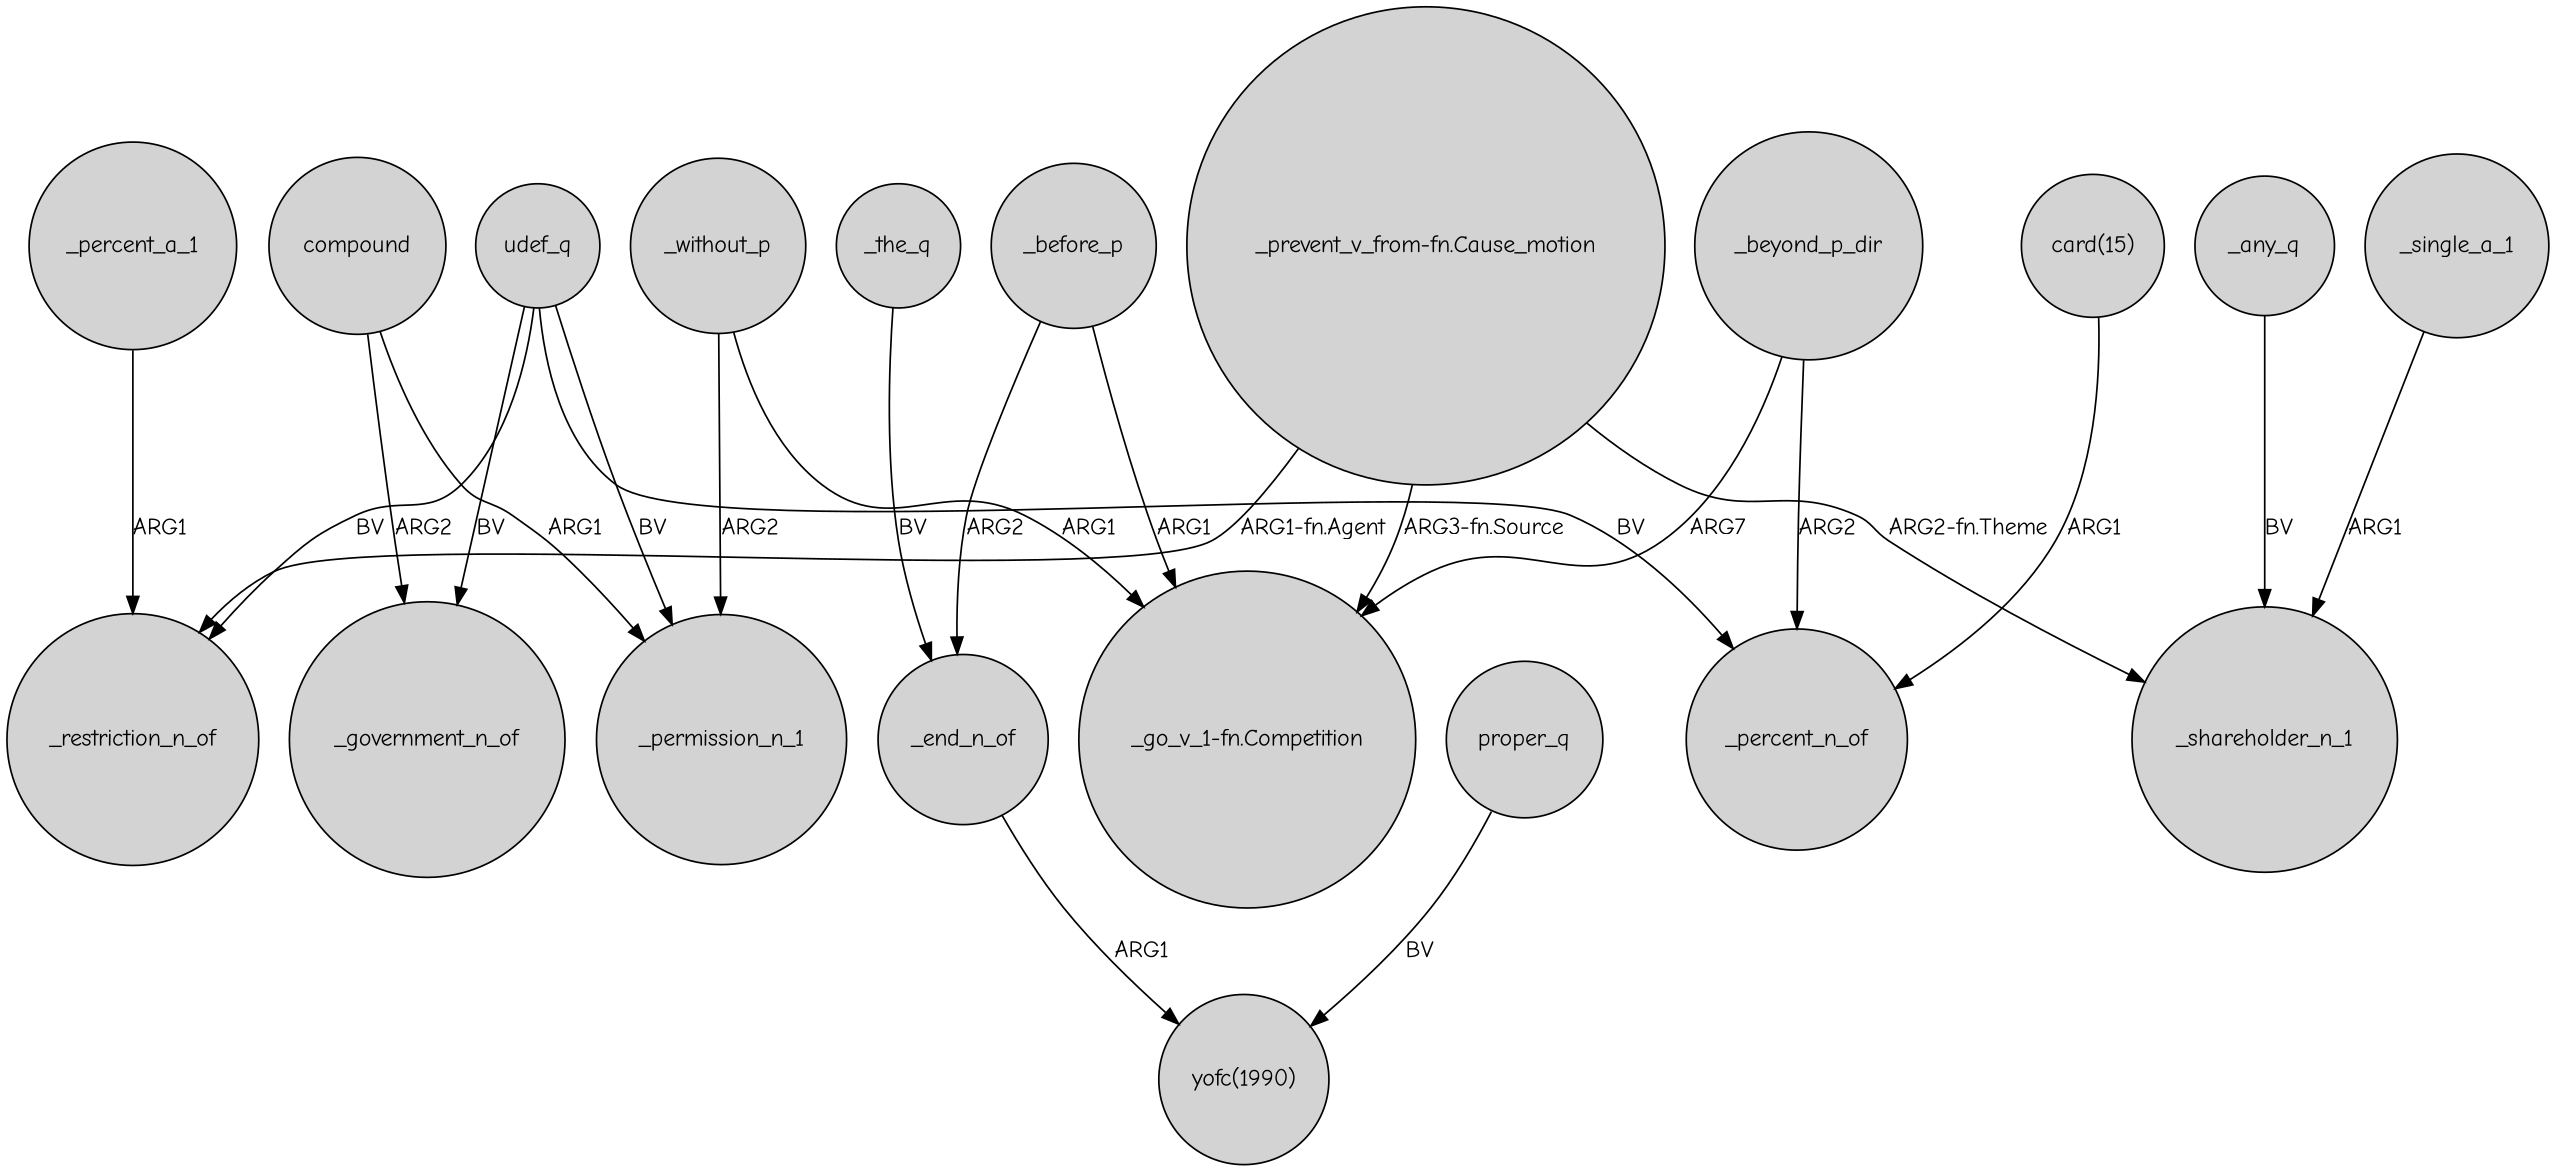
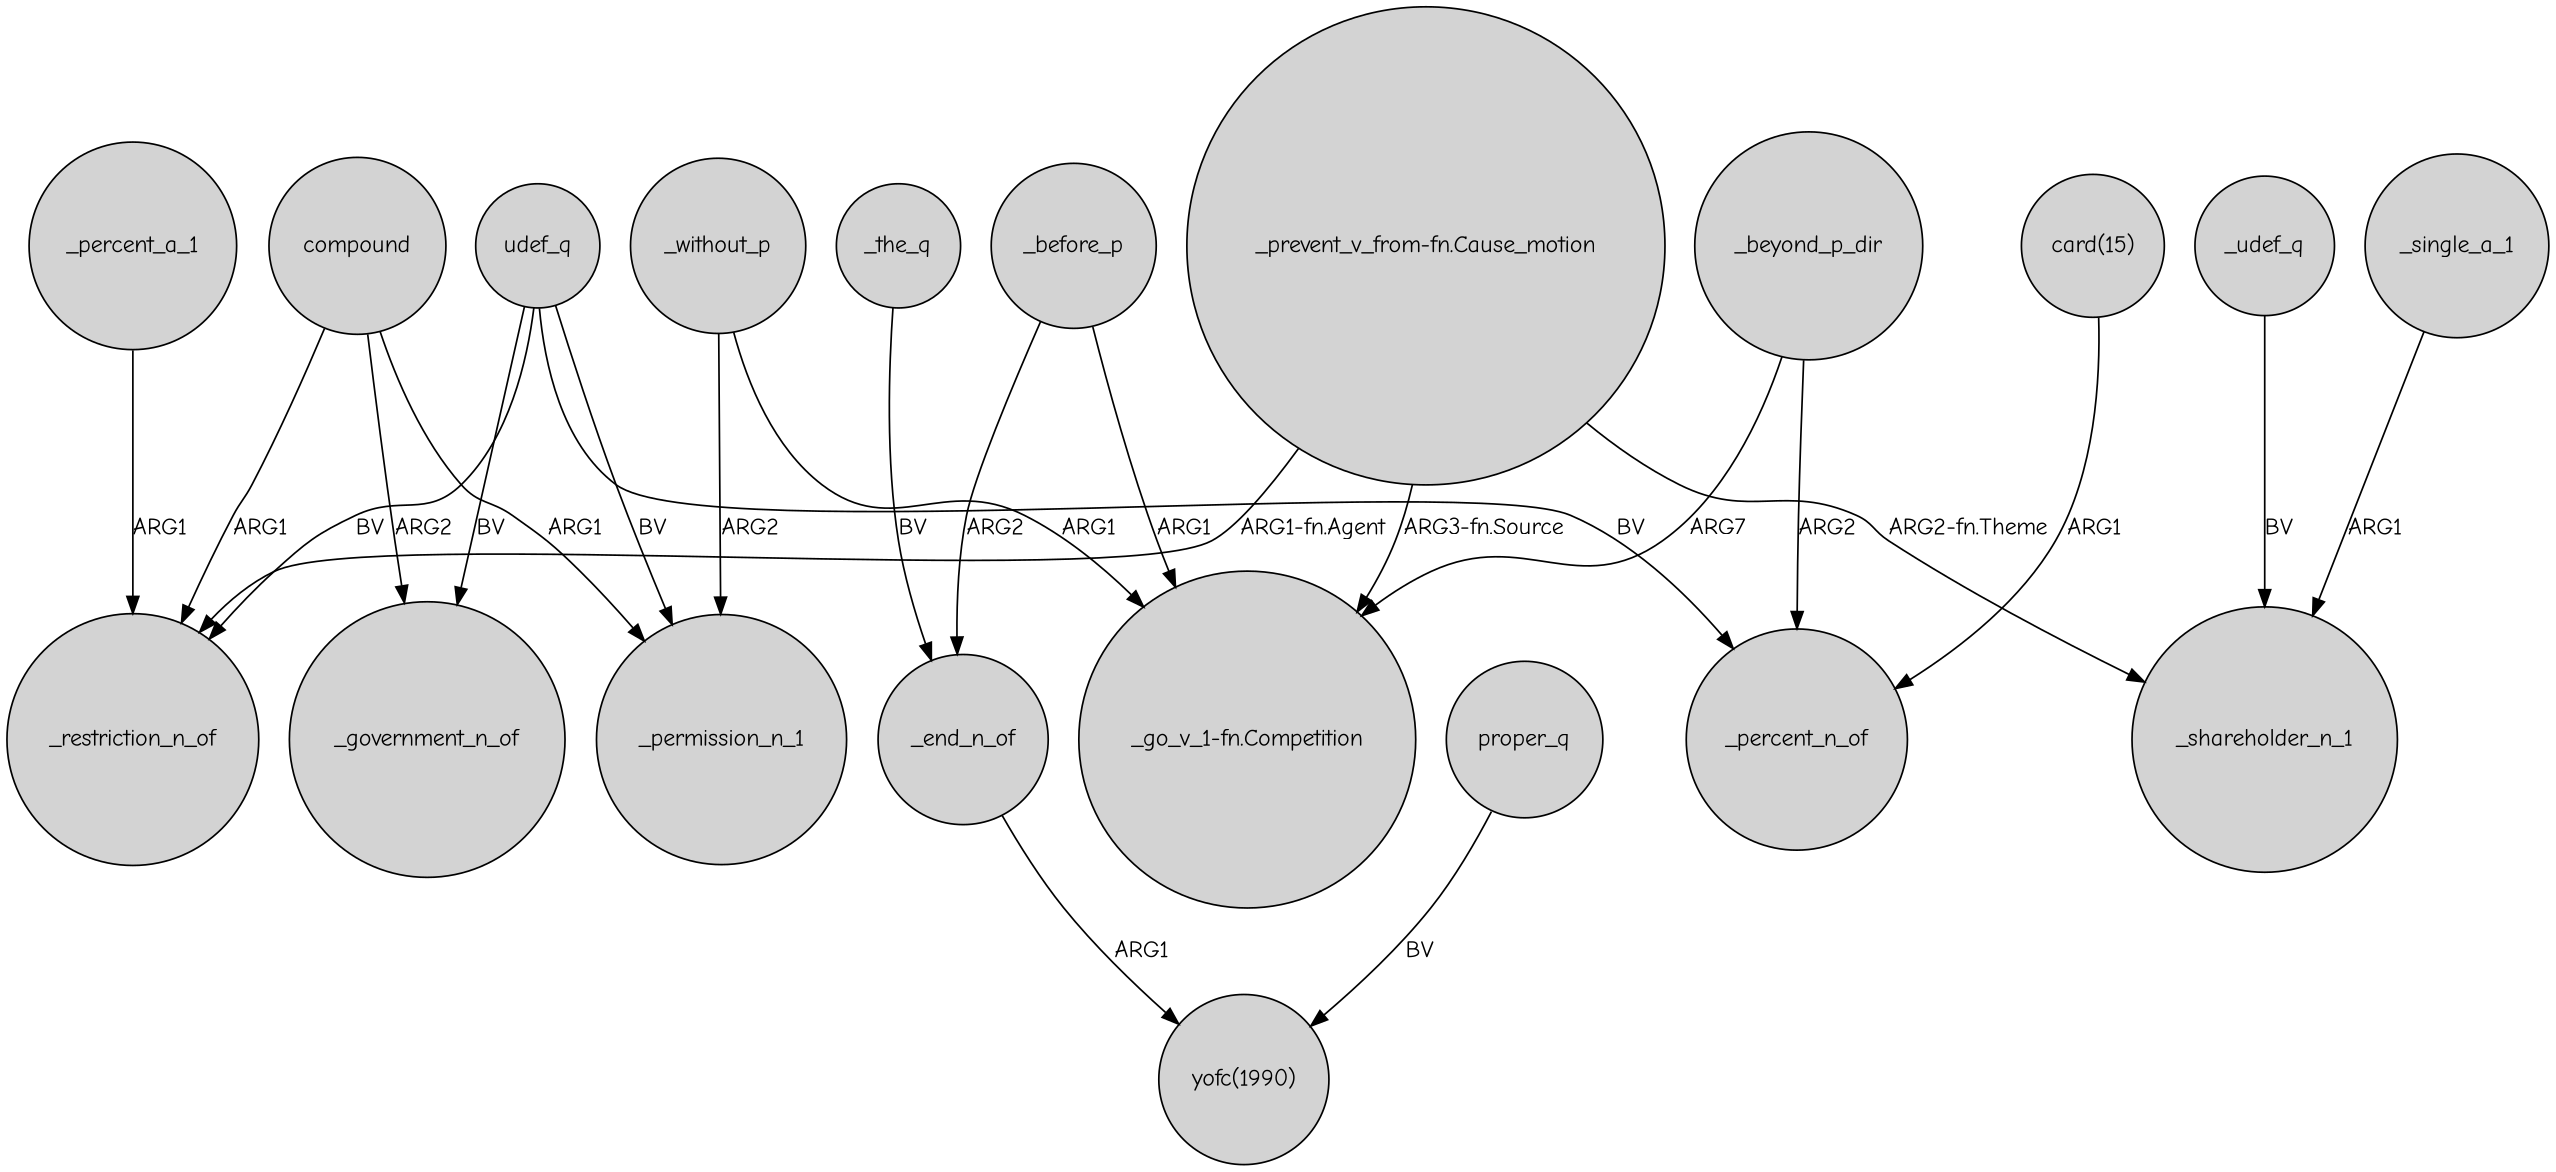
(2265, 246) -> (2265, 246)
none -> (260, 469)
